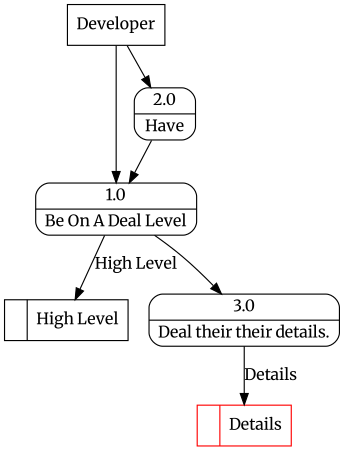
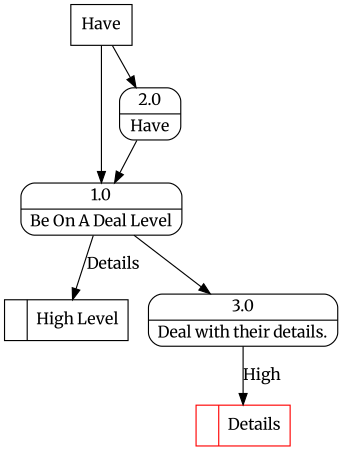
(116, 25) -> (101, 25)
(136, 265) -> (113, 265)
(244, 333) -> (243, 333)
(271, 376) -> (262, 376)
